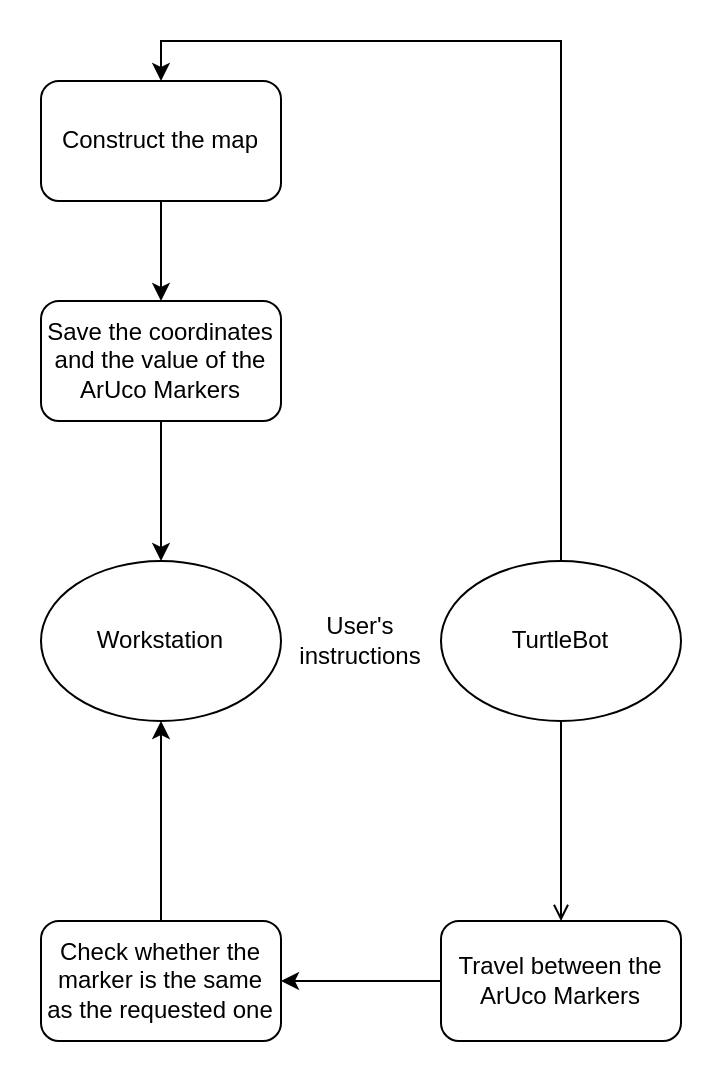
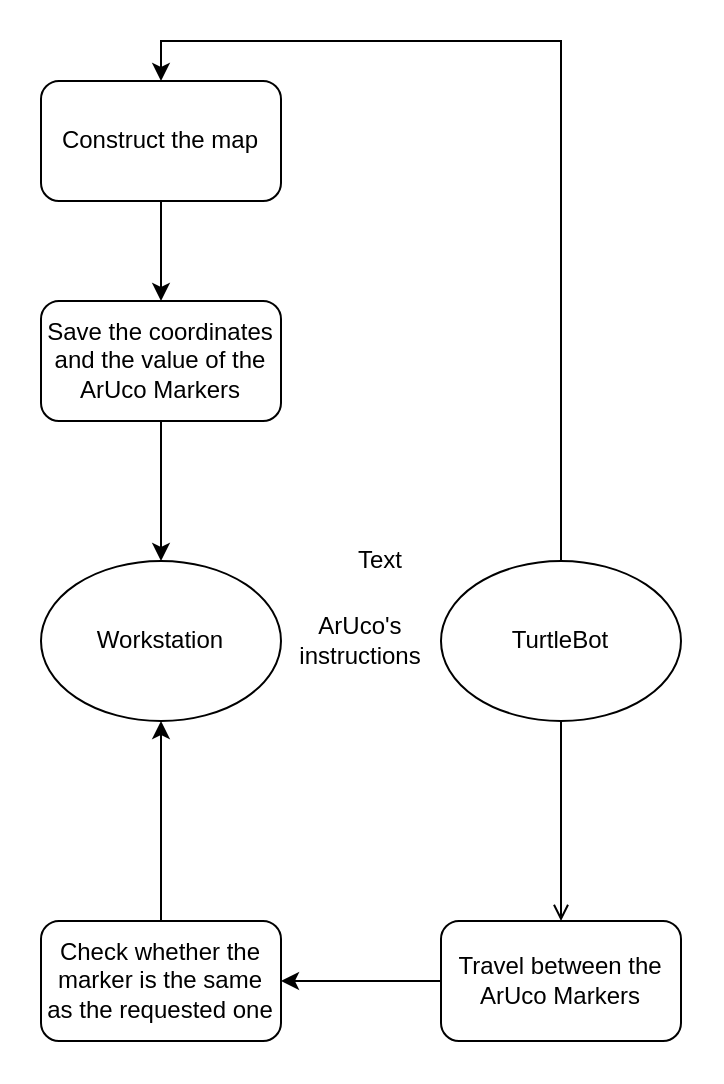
none -> (381, 561)
(361, 641) -> (361, 641)
